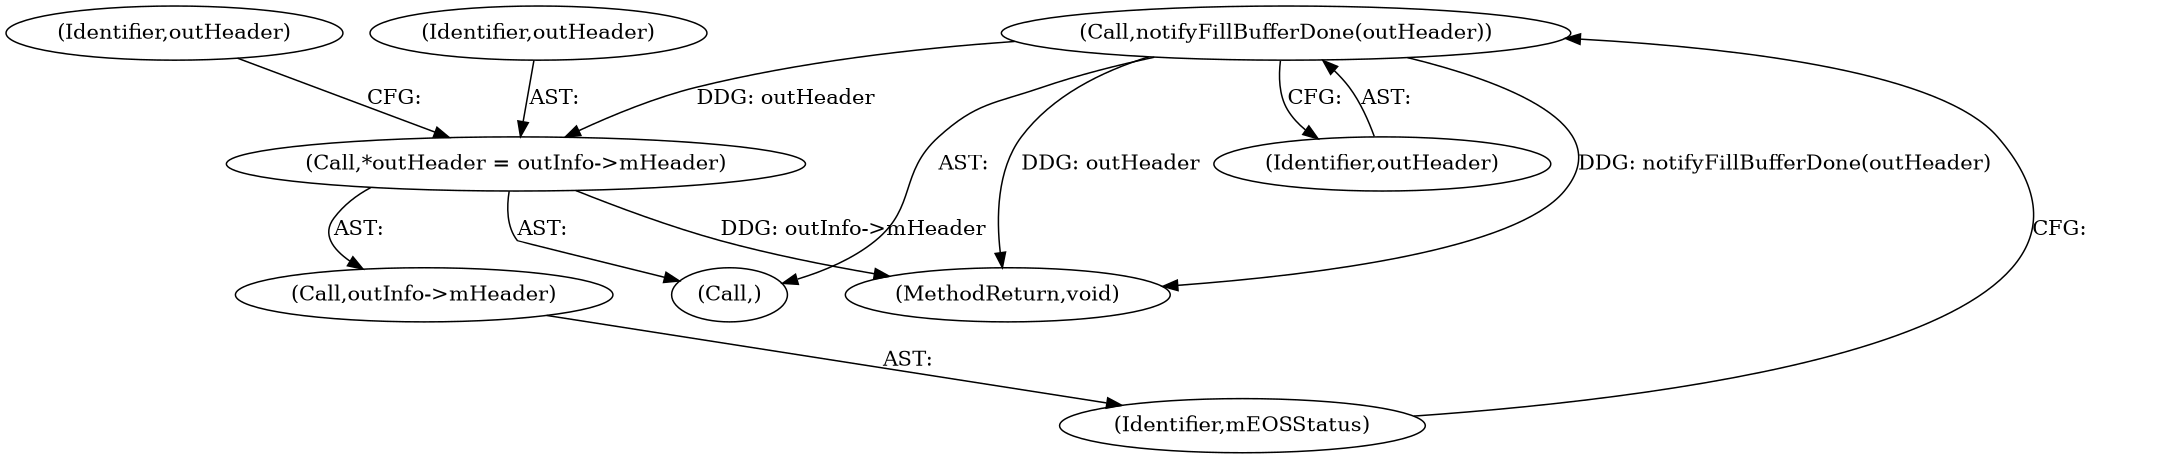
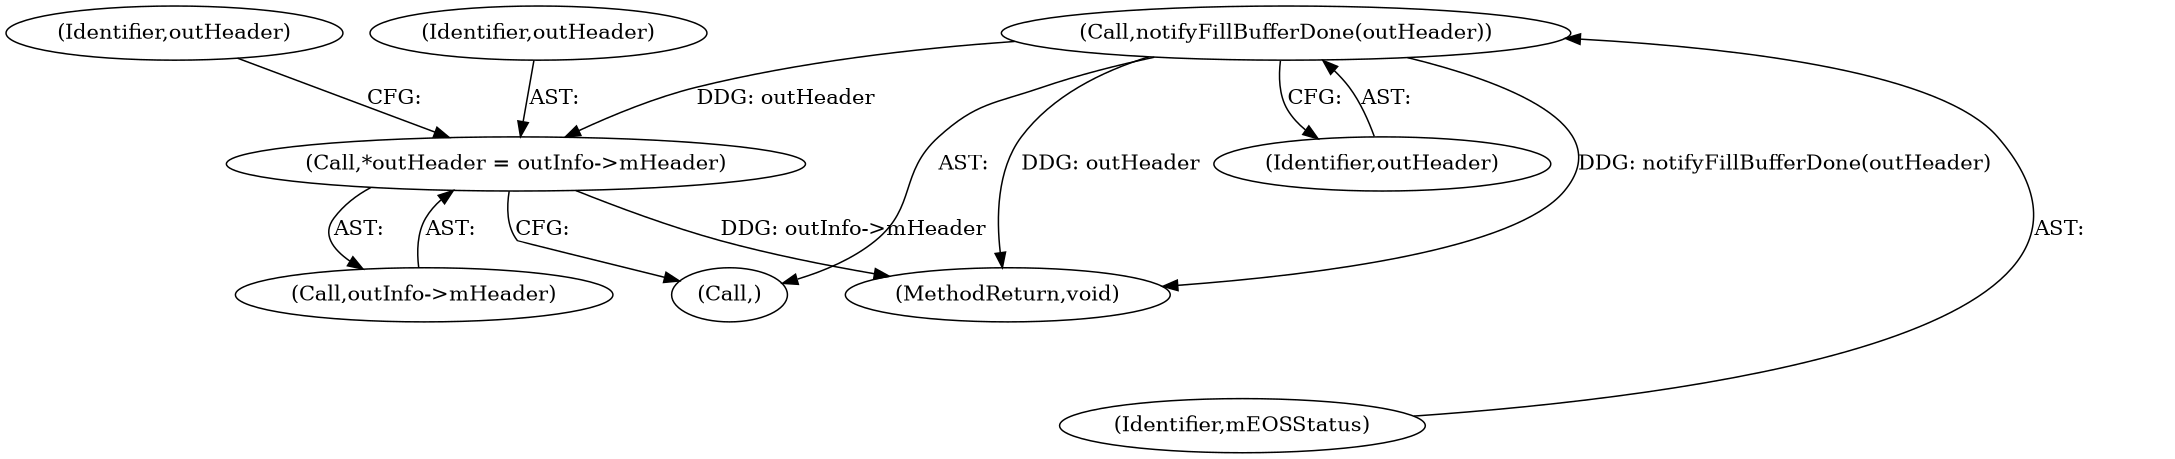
(546, 229) -> (546, 229)
(2063, 229) -> (2063, 229)
(827, 359) -> (421, 230)
